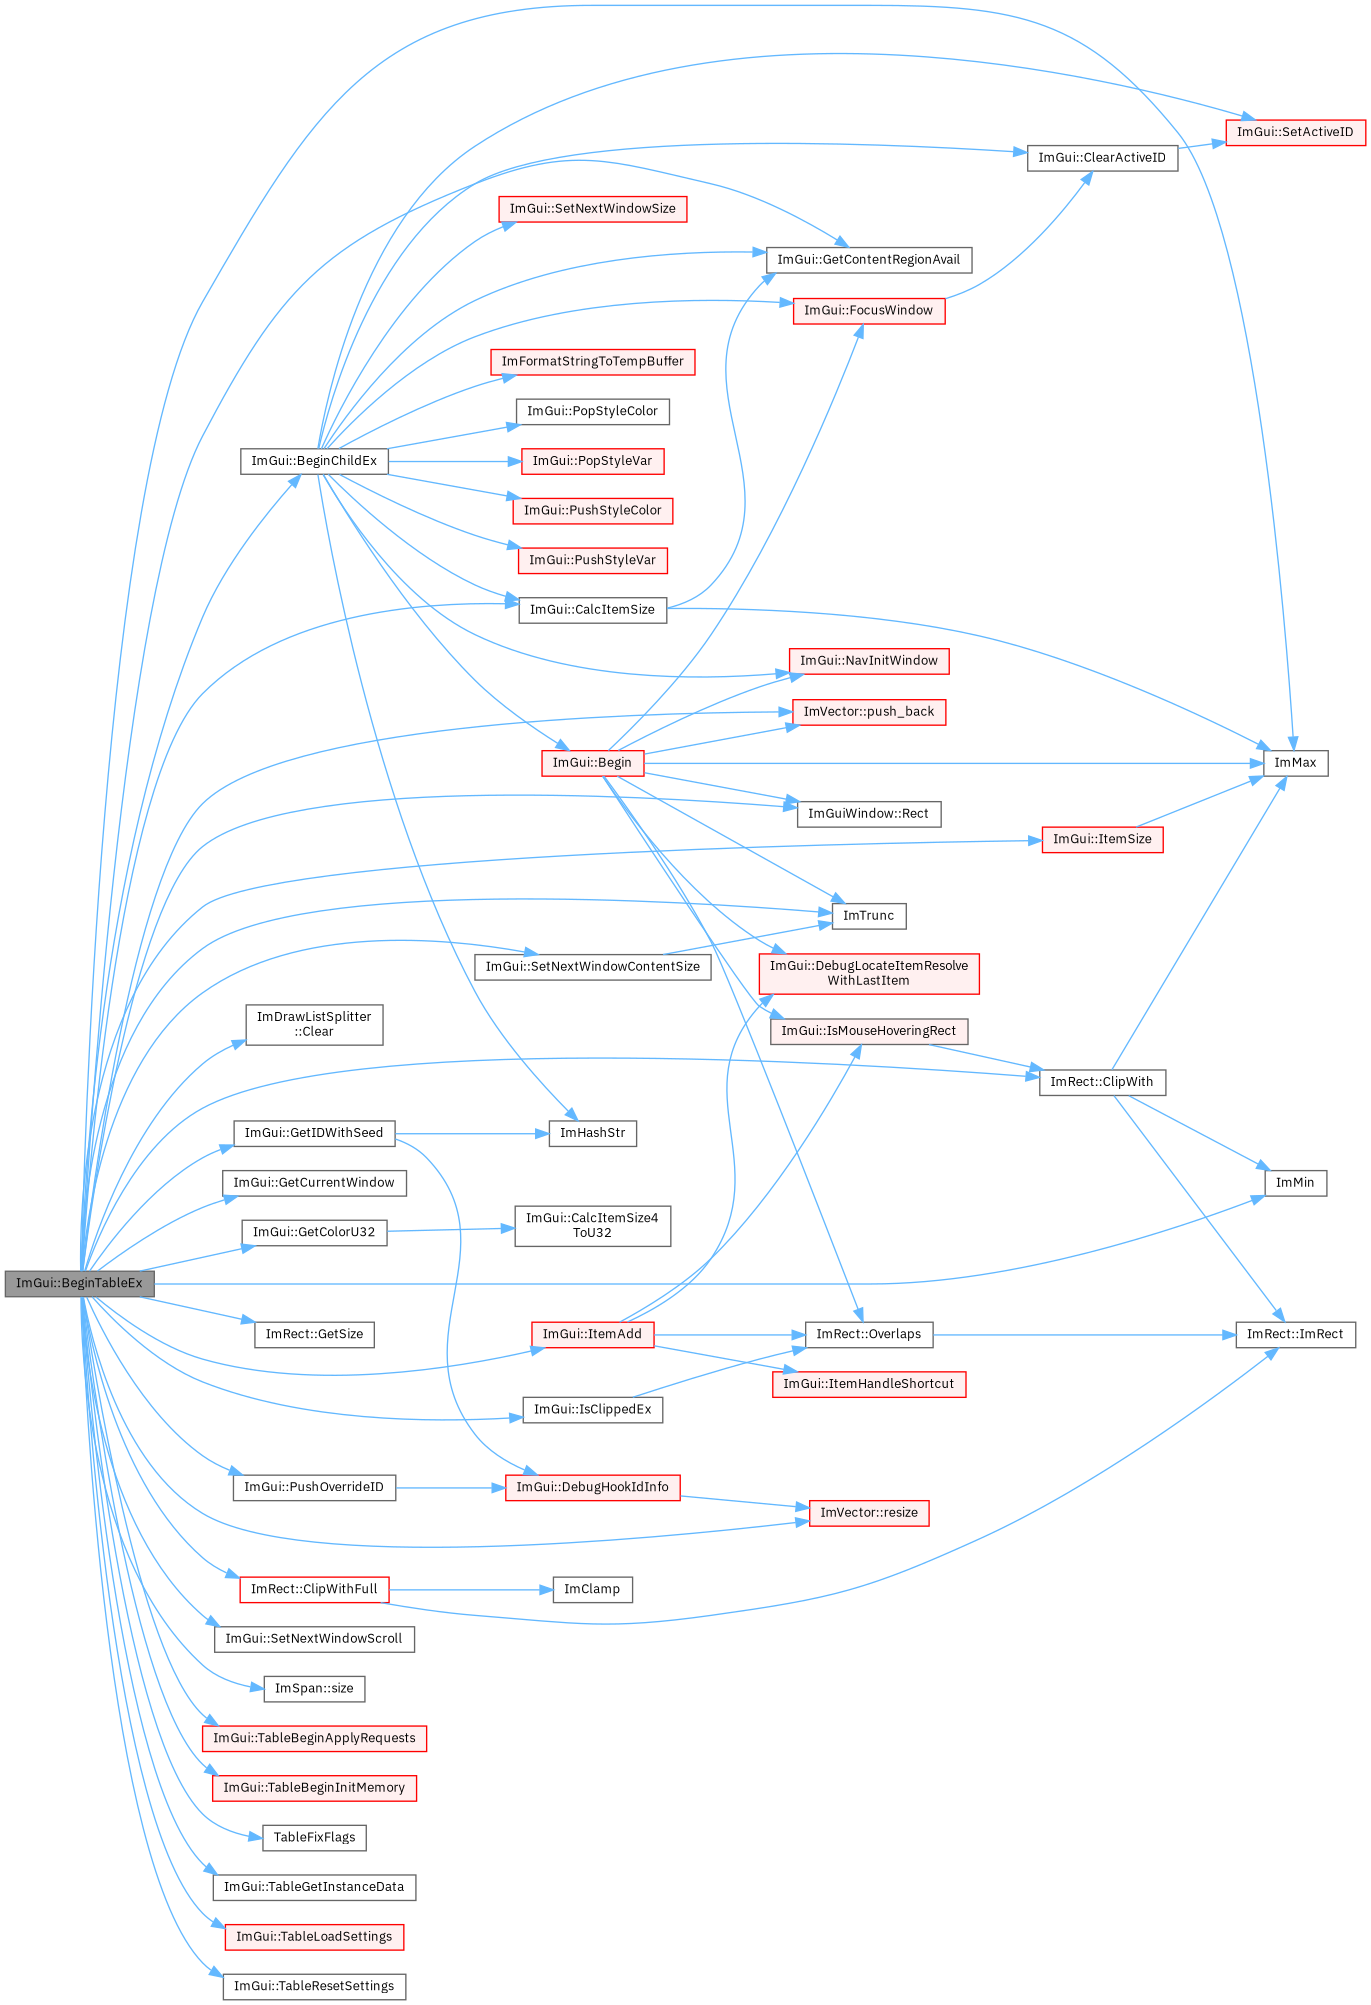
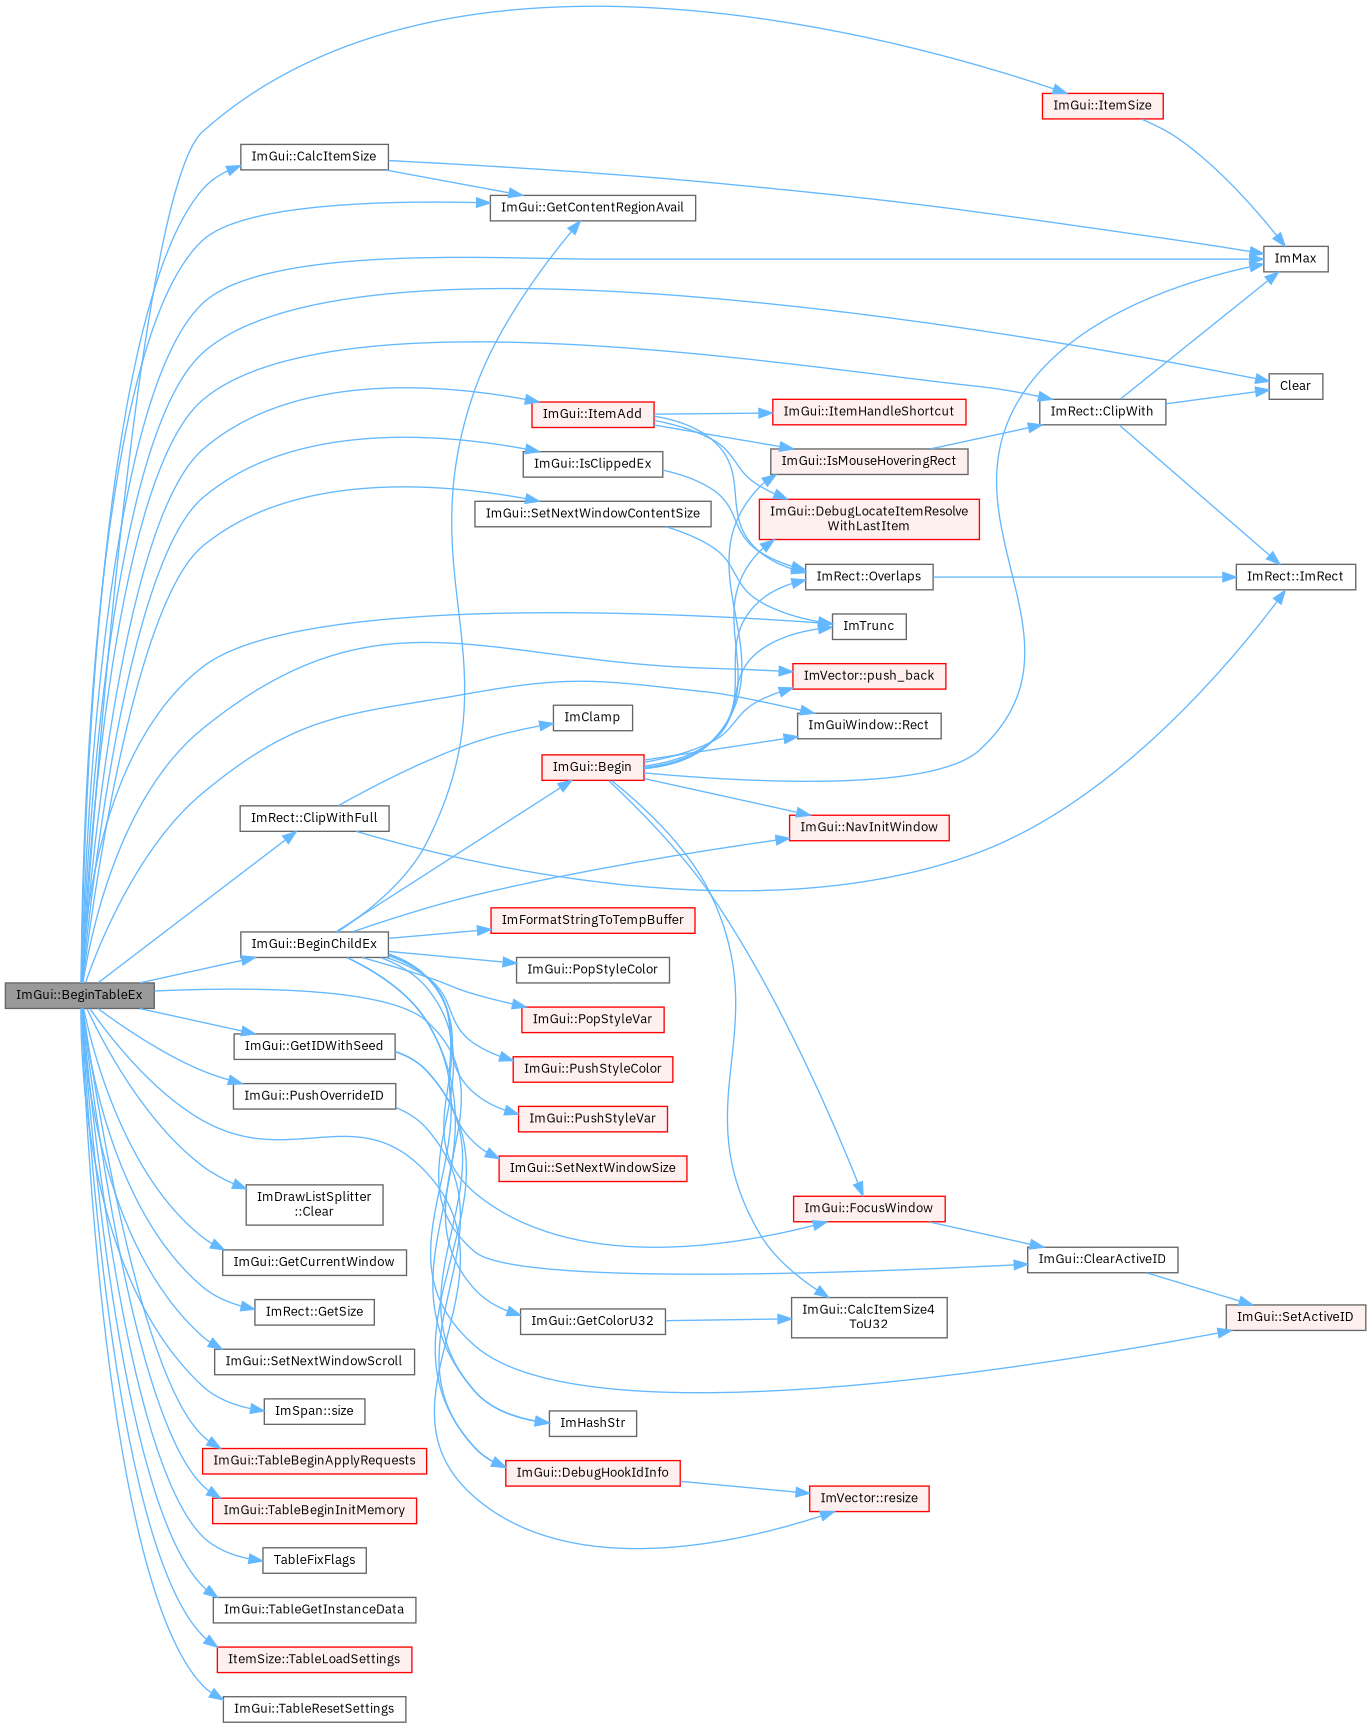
(1296, 133) -> (1296, 1318)
(410, 546) -> none
none -> (735, 1030)
(1296, 1183) -> (1296, 387)
(315, 1590) -> (315, 819)
(315, 1937) -> (315, 1660)
